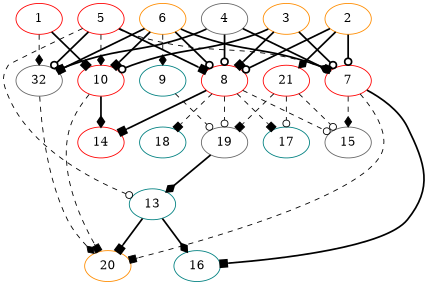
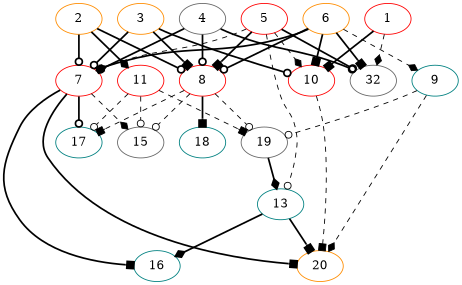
(286, 81) -> (141, 81)
none -> (79, 108)
(198, 108) -> (203, 106)
(101, 142) -> none
(52, 175) -> (380, 169)
(298, 207) -> (124, 221)
